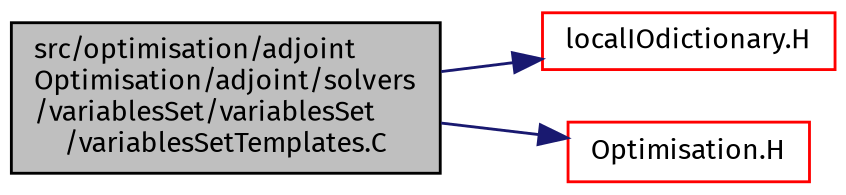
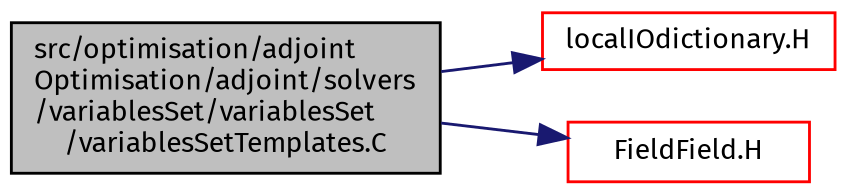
(689, 152) -> (689, 152)
